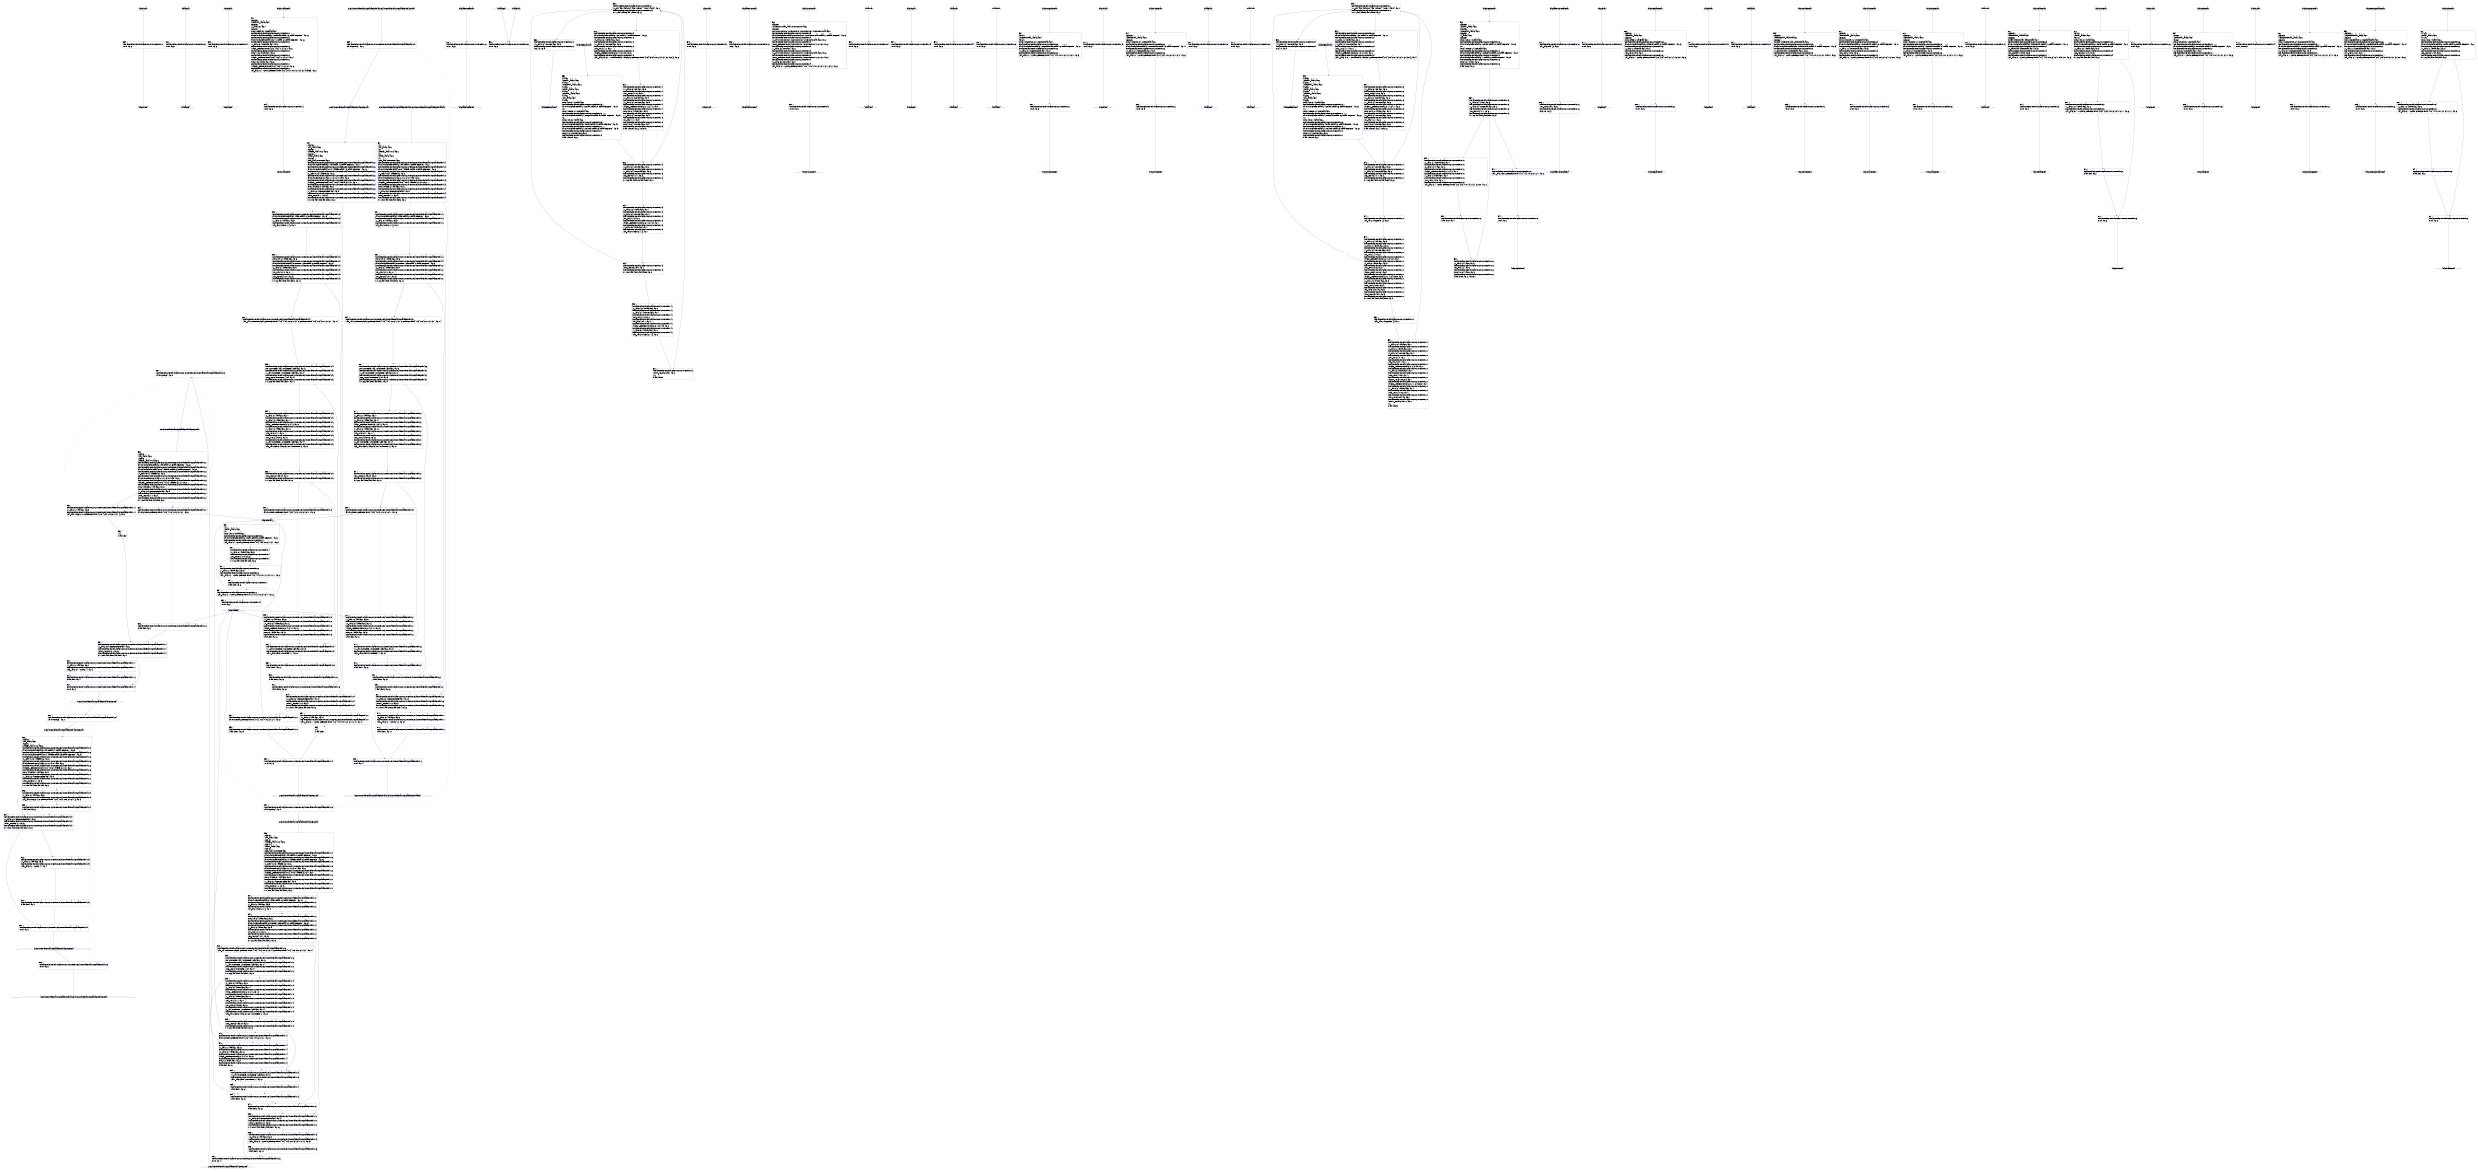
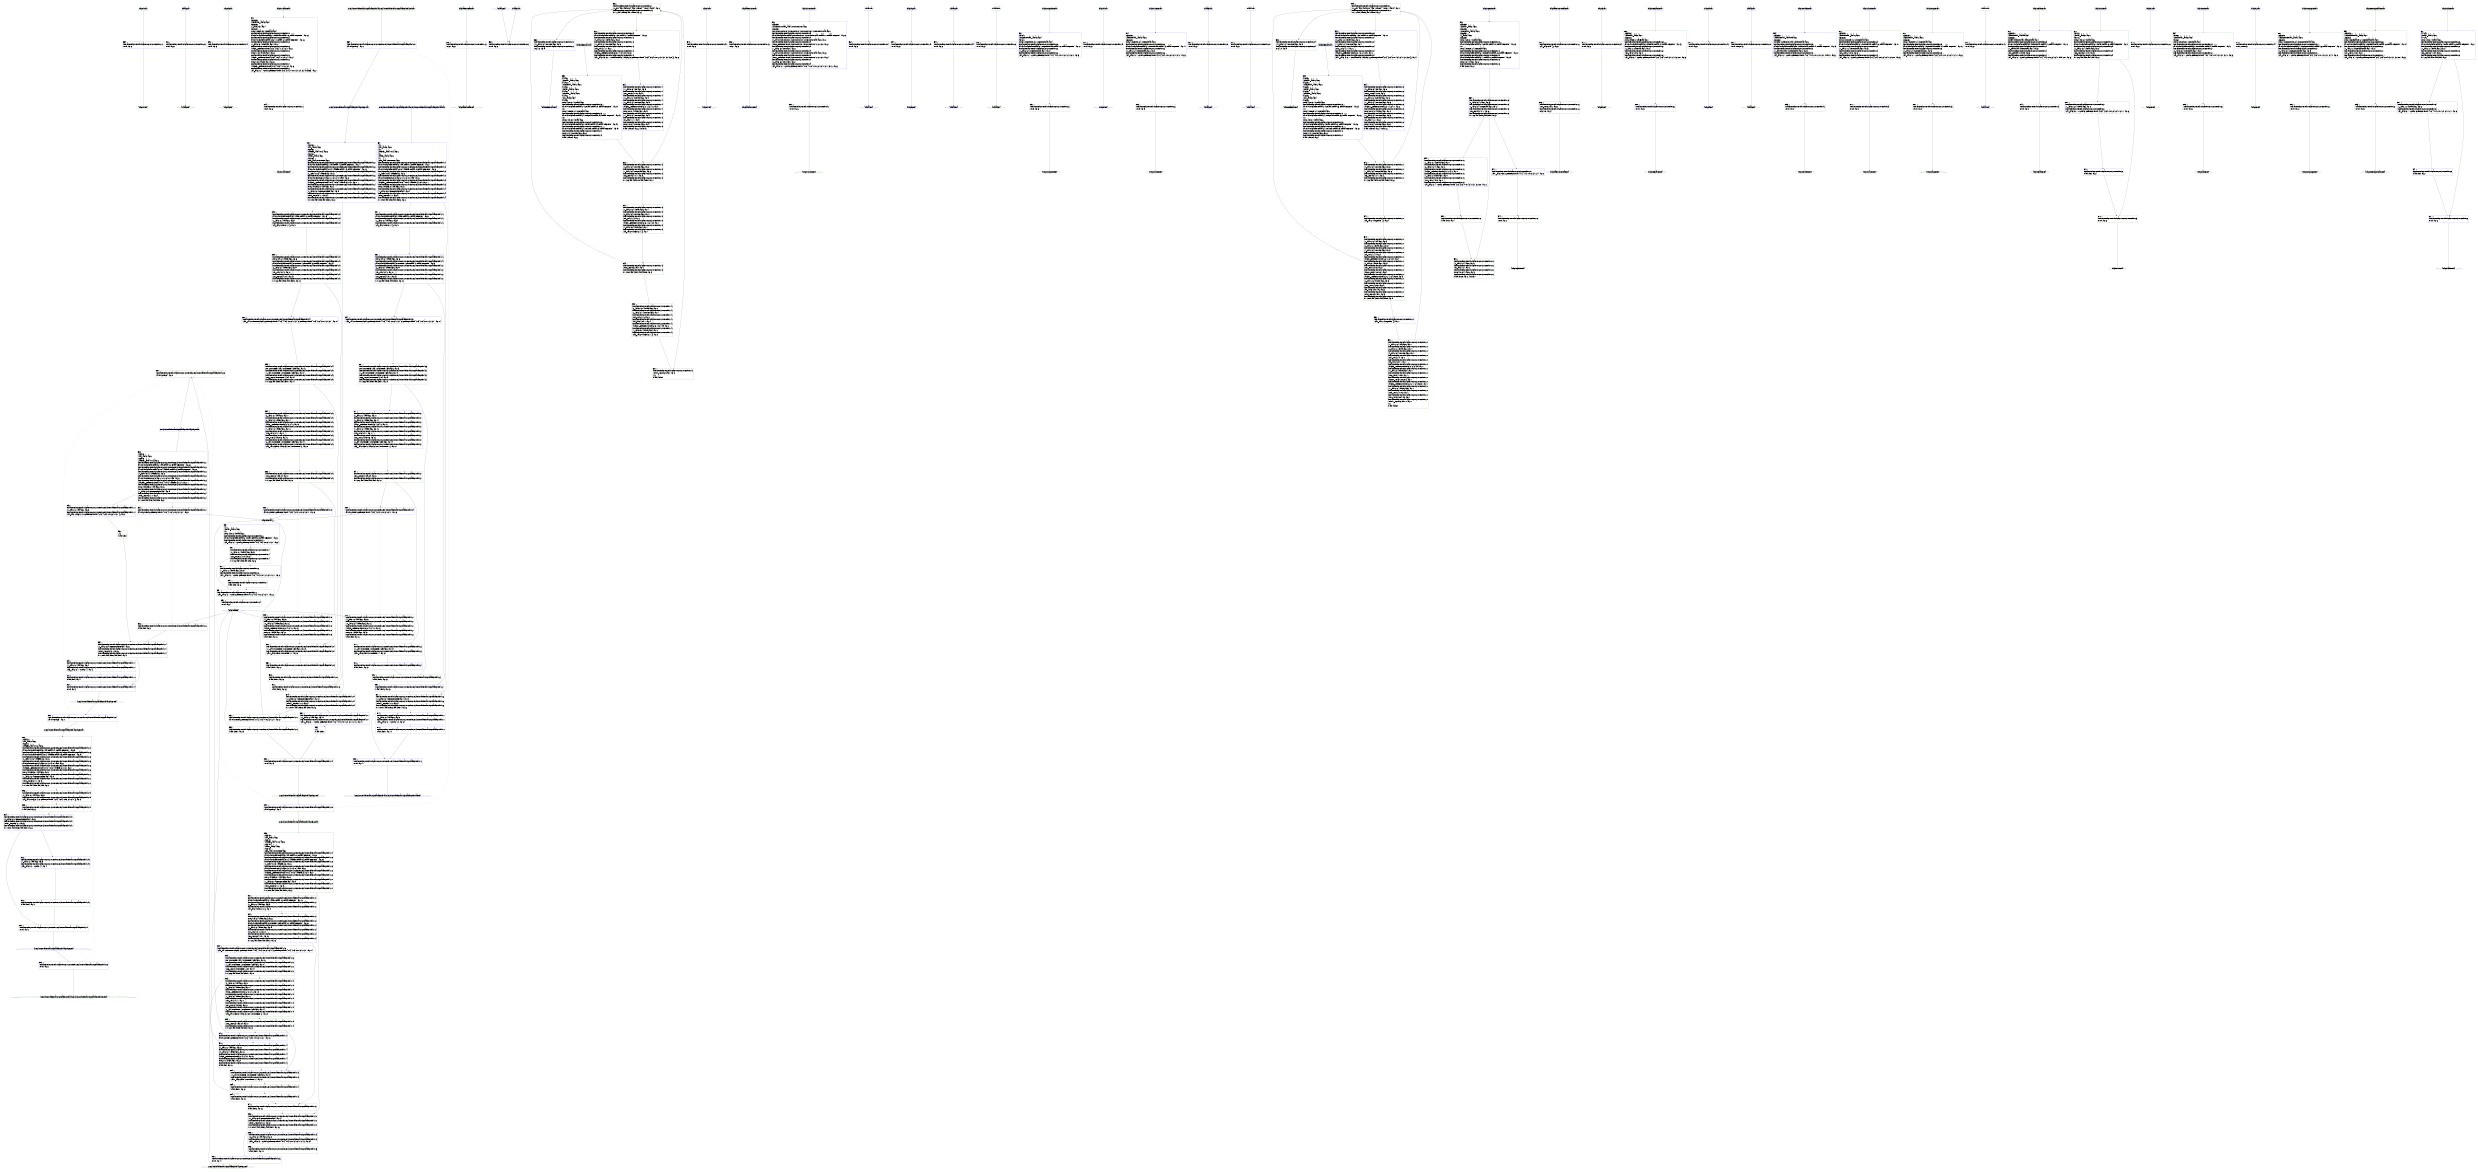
(1736, 47) -> (1737, 47)
